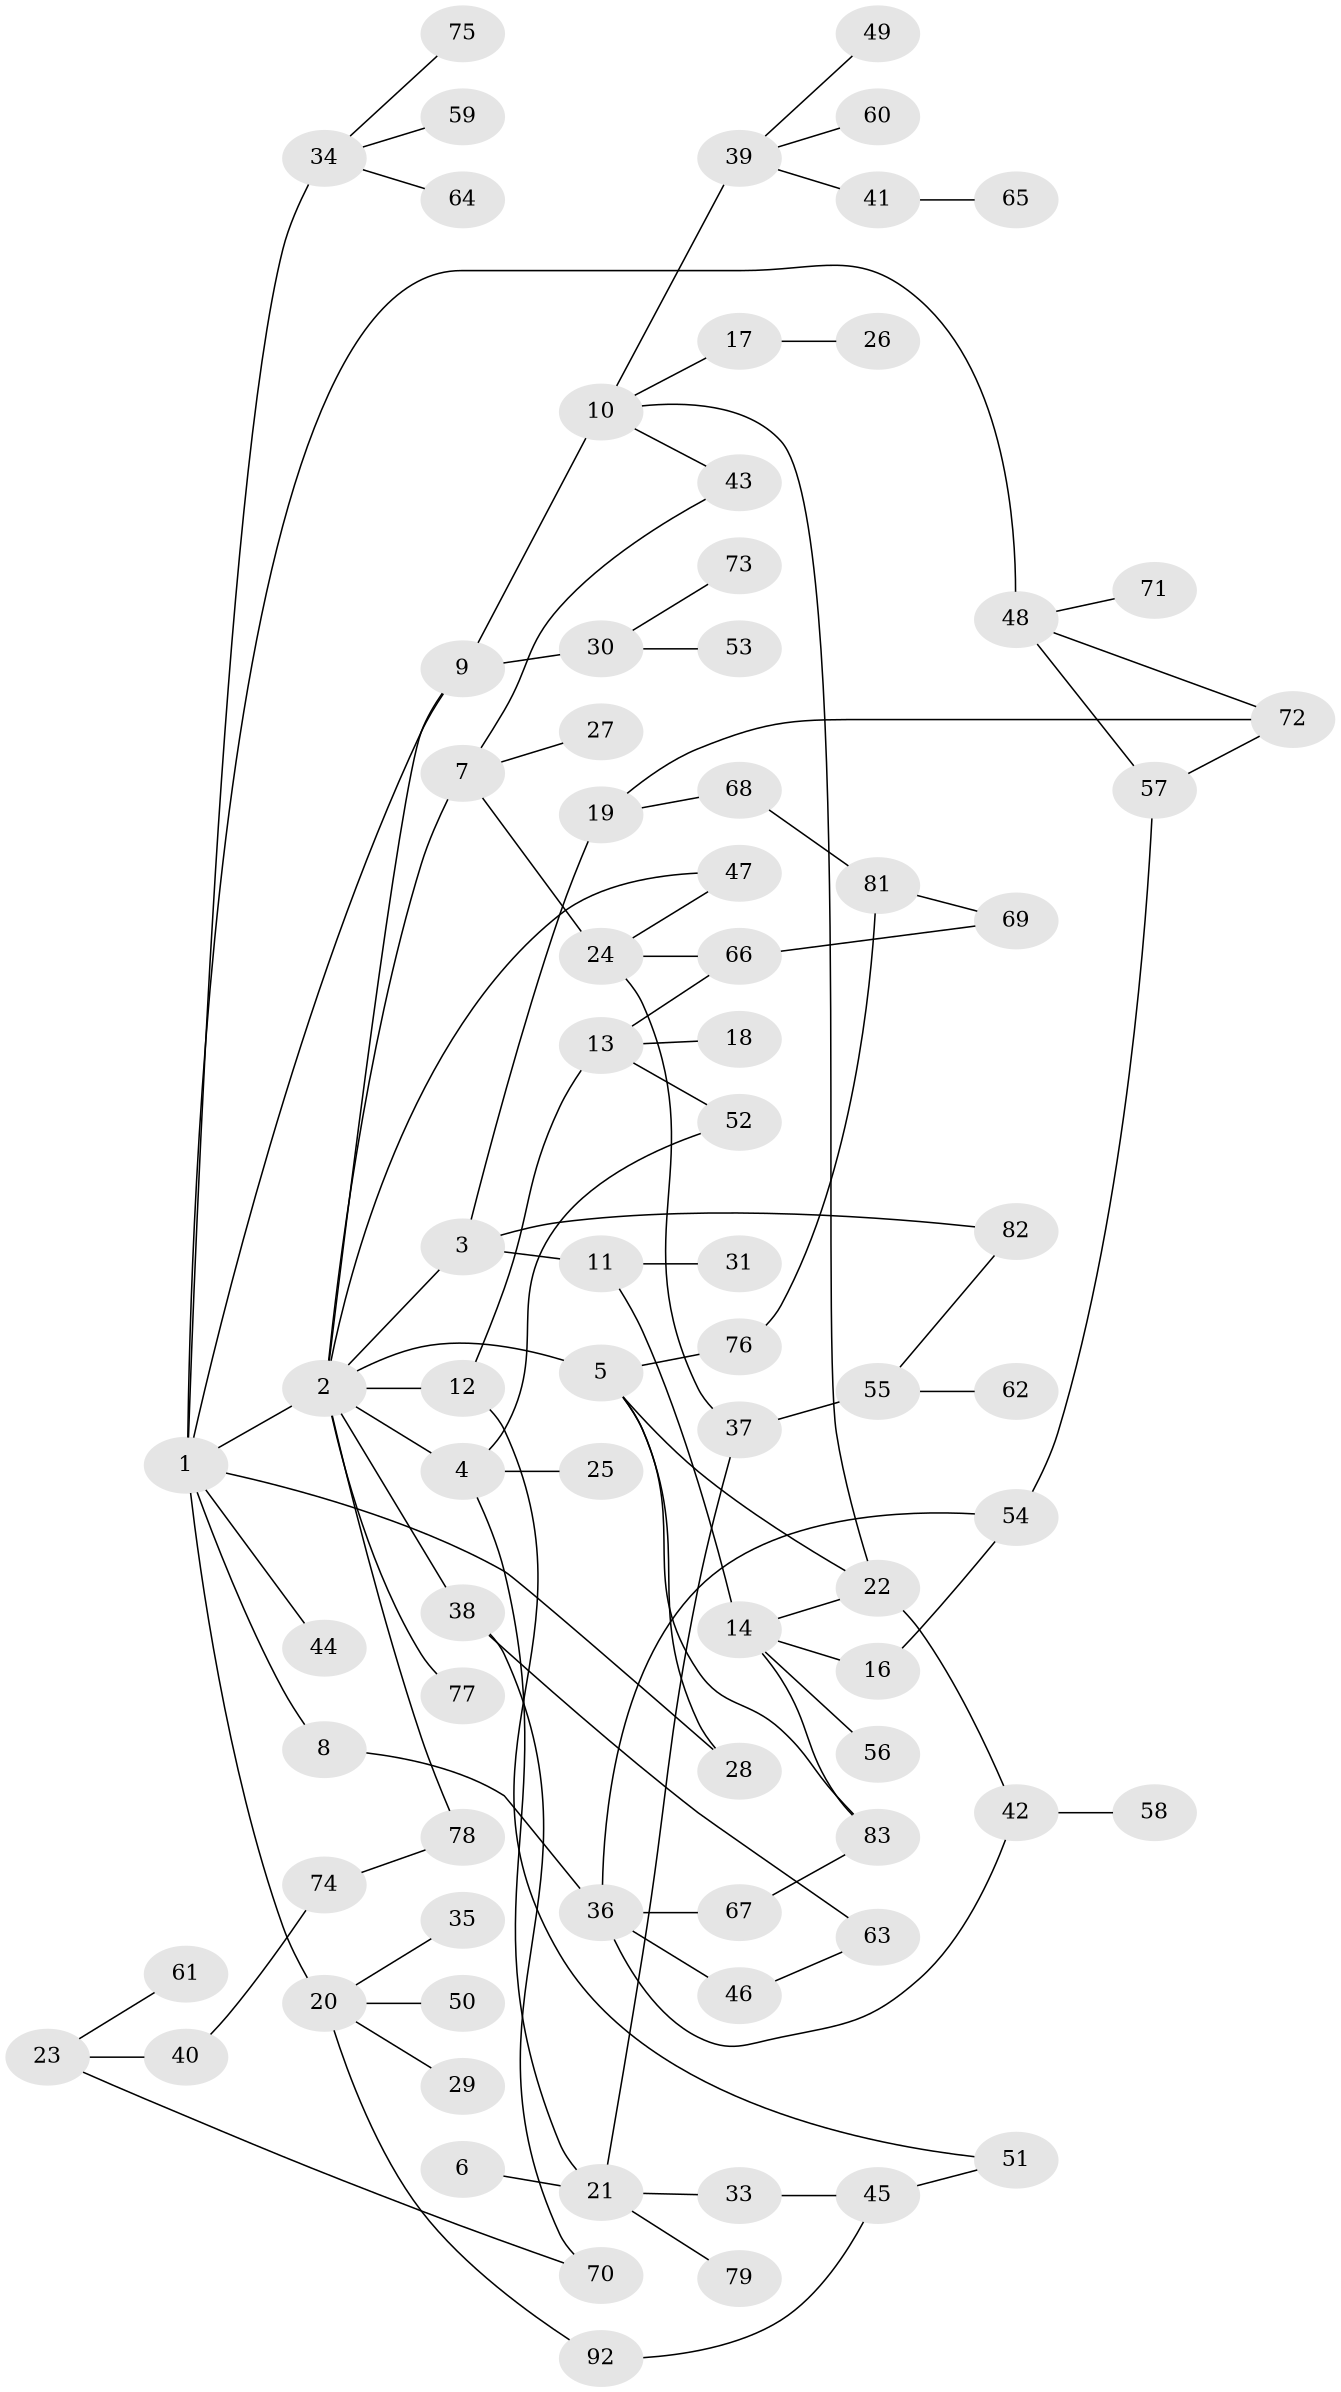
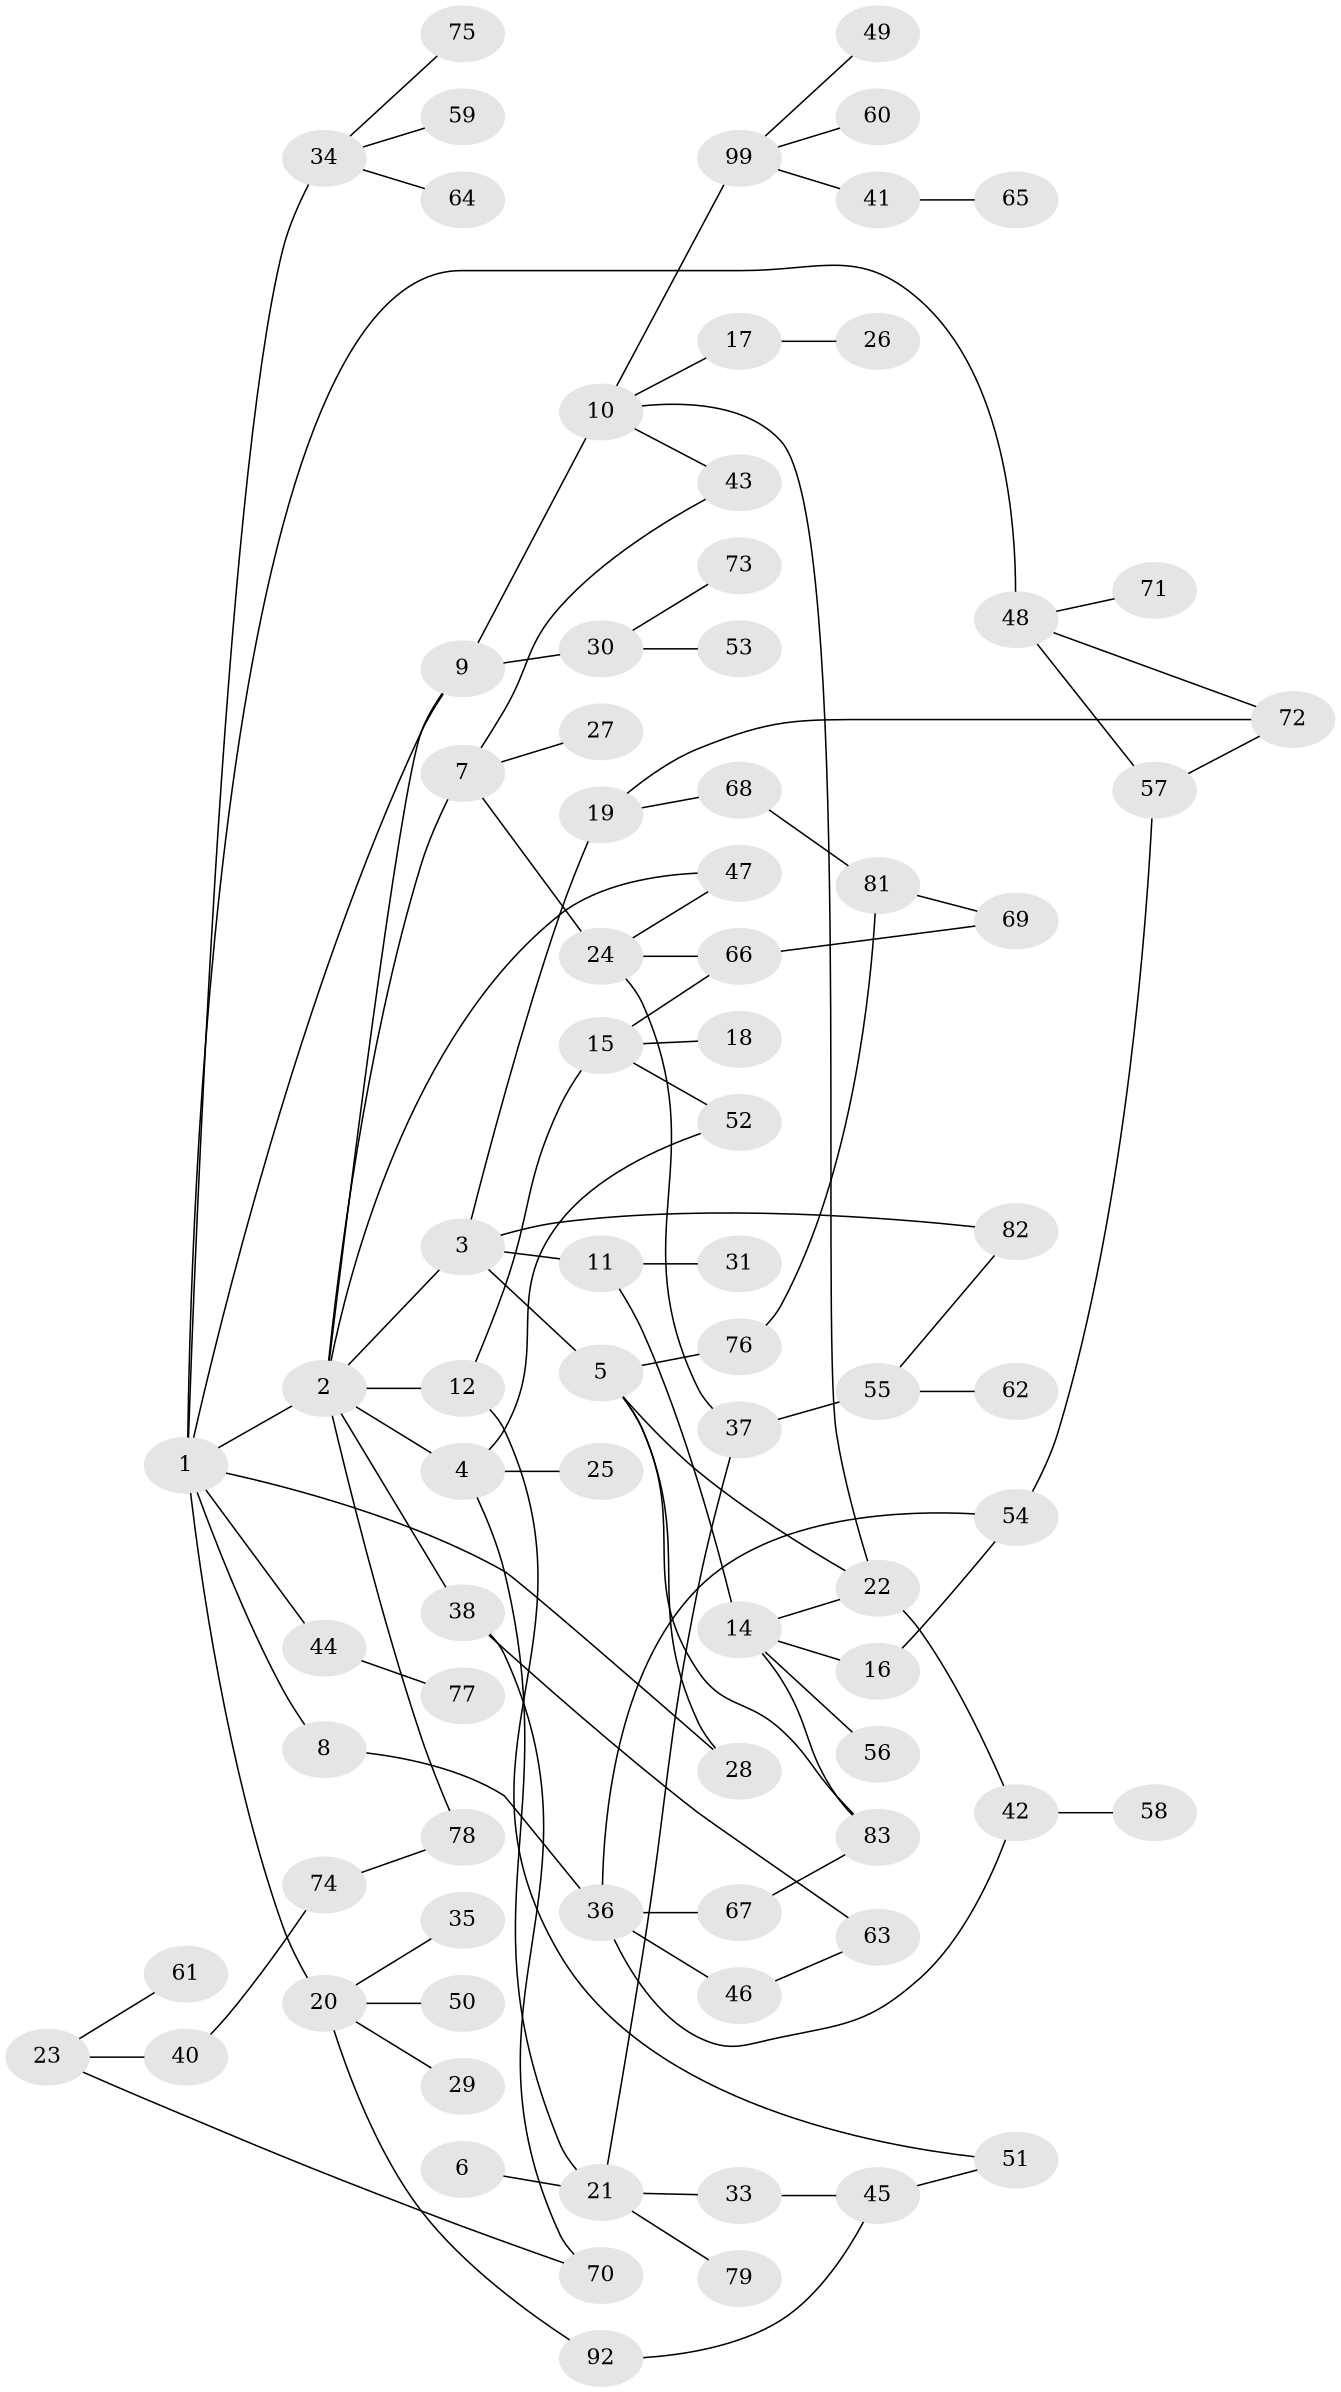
(740, 158) -> (740, 158)
(601, 1046) -> (601, 1046)
(459, 1343) -> (539, 1316)
(385, 1583) -> (390, 1671)
